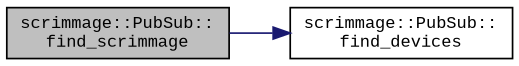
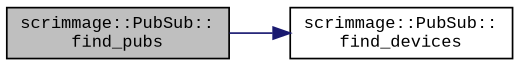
(118, 33) -> (118, 33)
